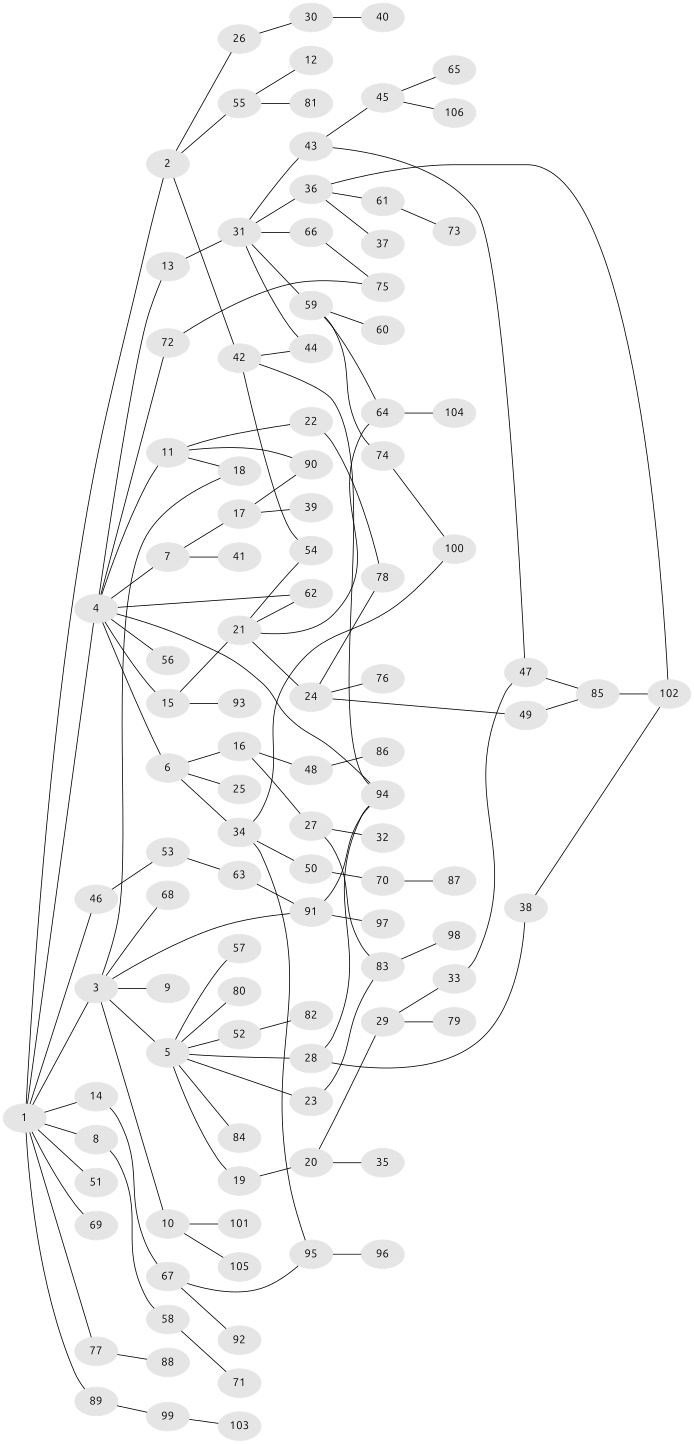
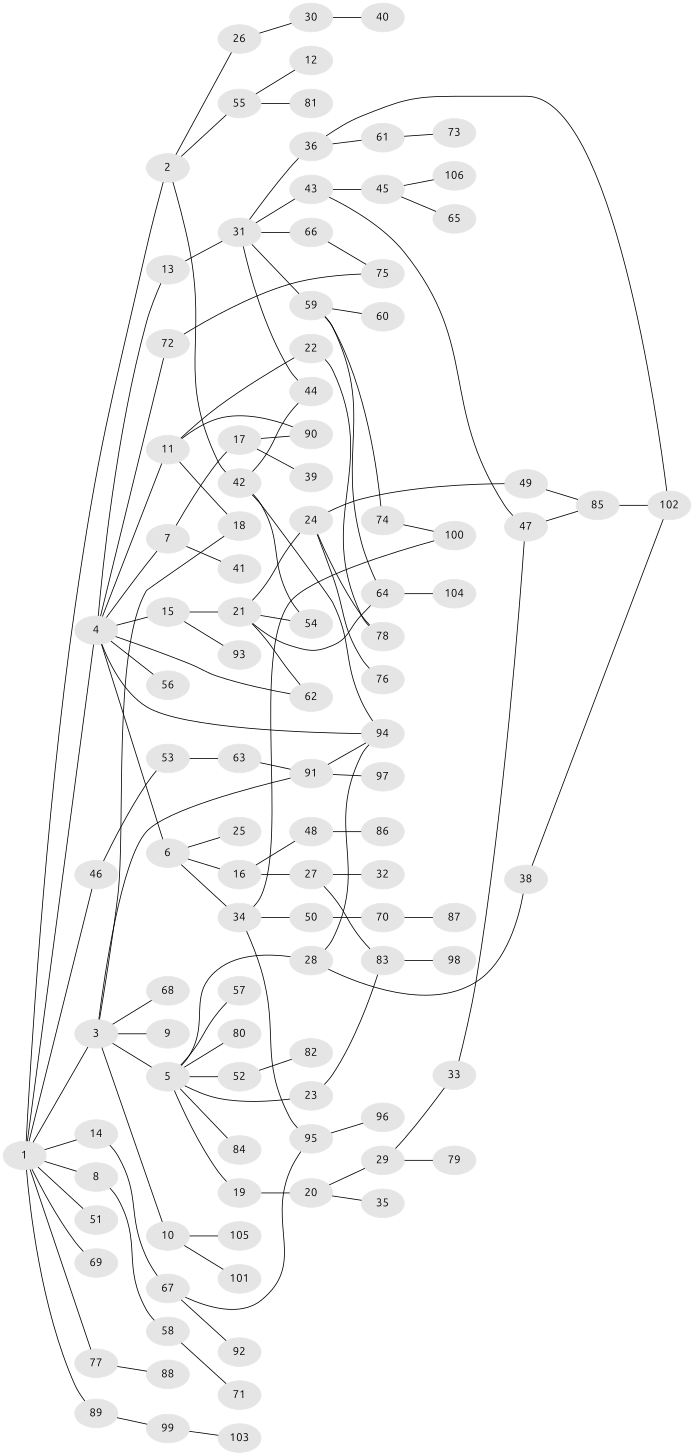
(383, 244) -> none
